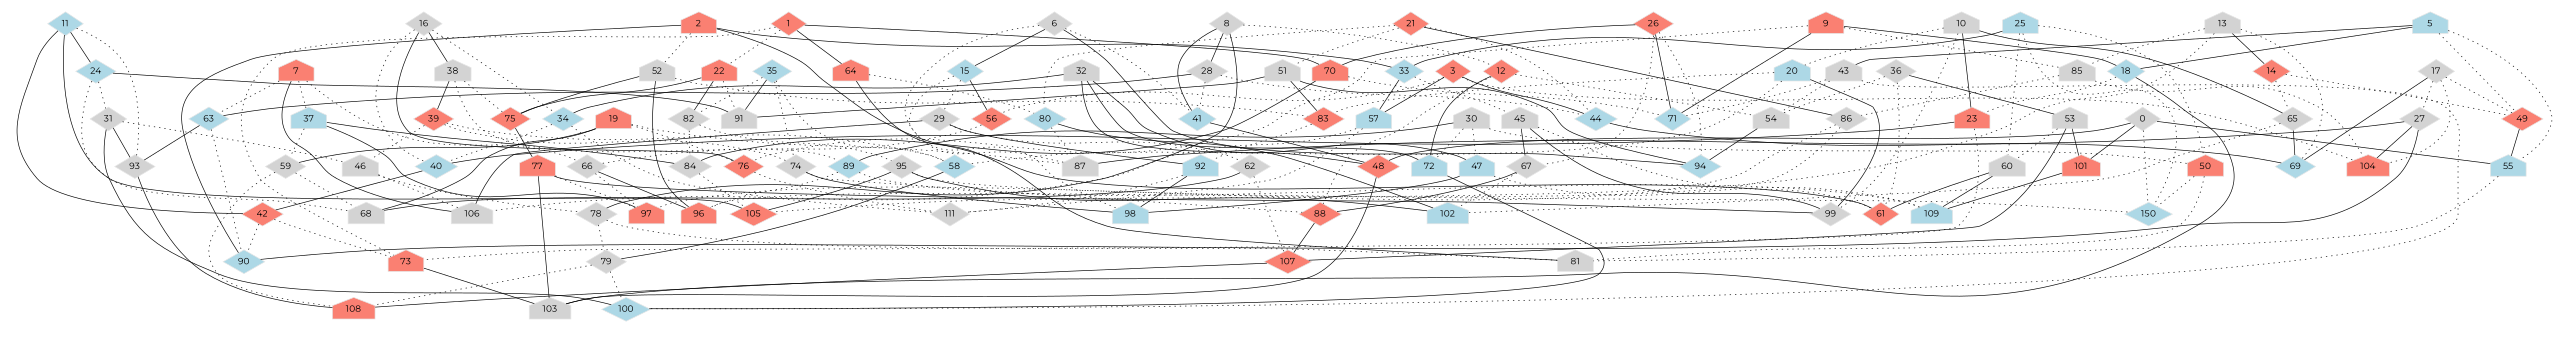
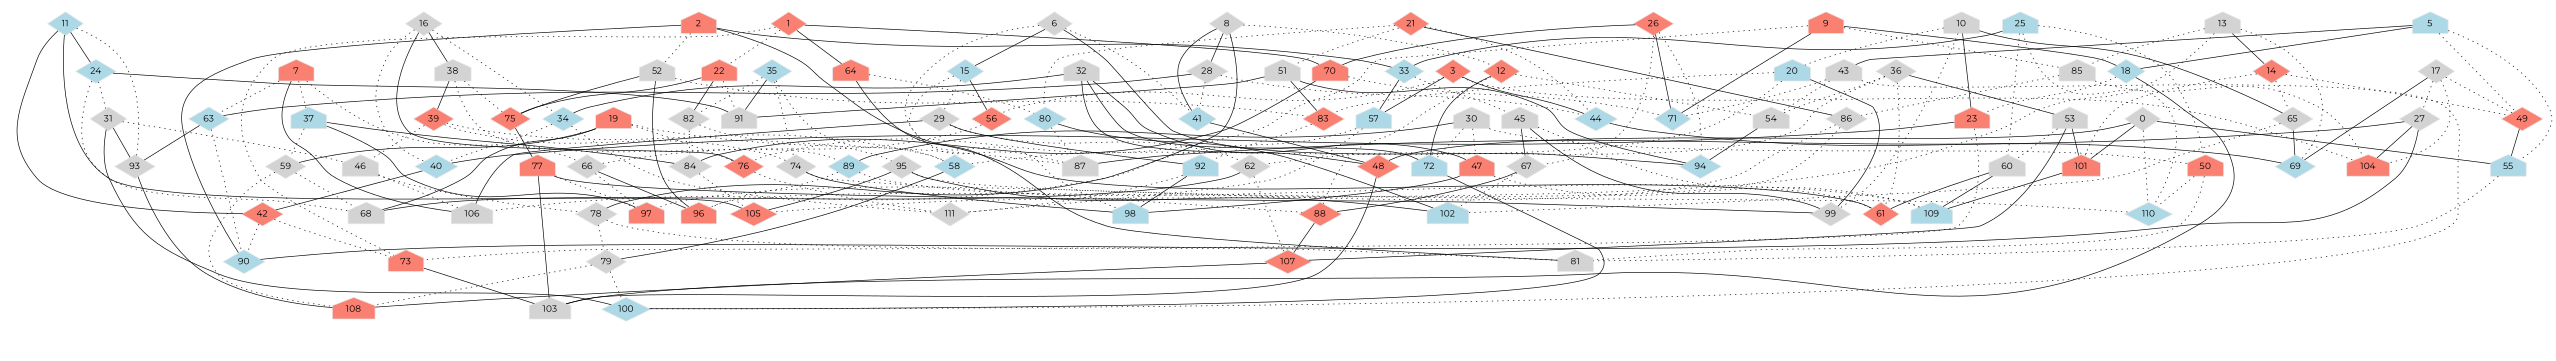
none -> (2142, 97)
none -> (1617, 154)
(1477, 167) -> (1477, 167)
(2149, 214) -> (2149, 214)
